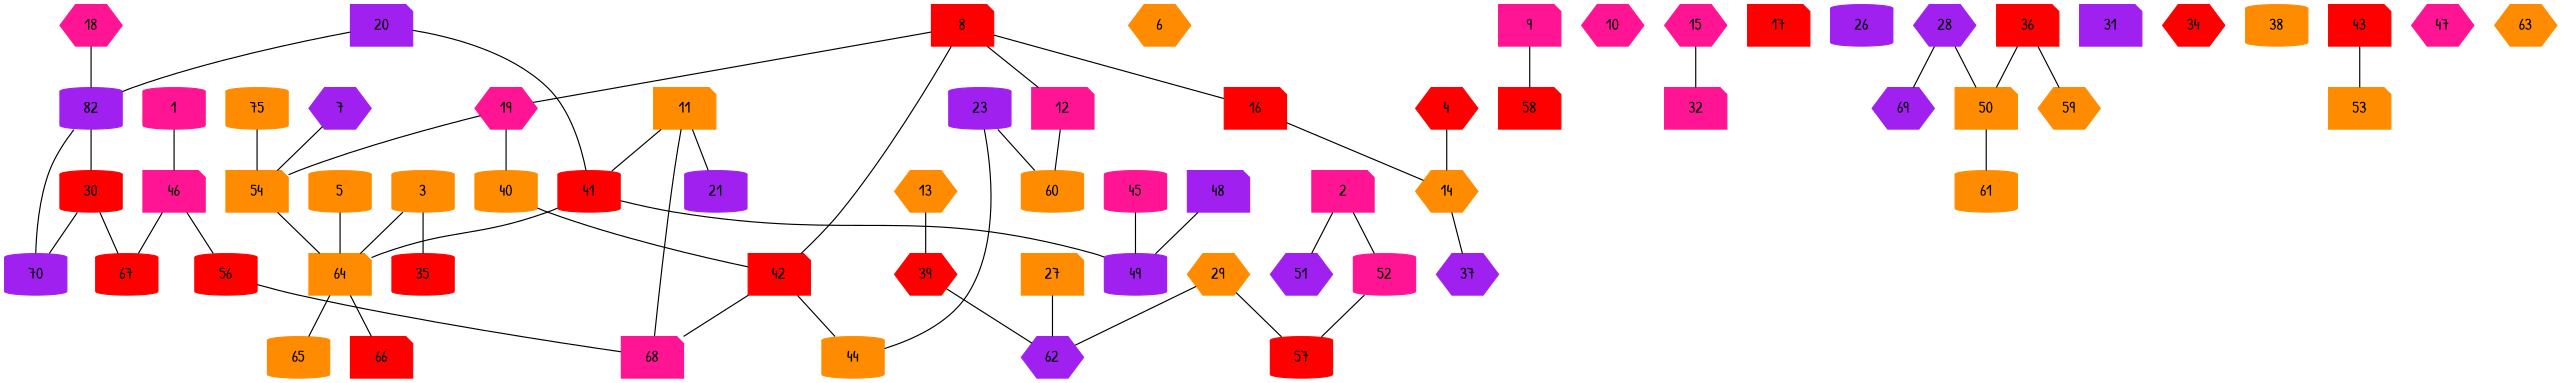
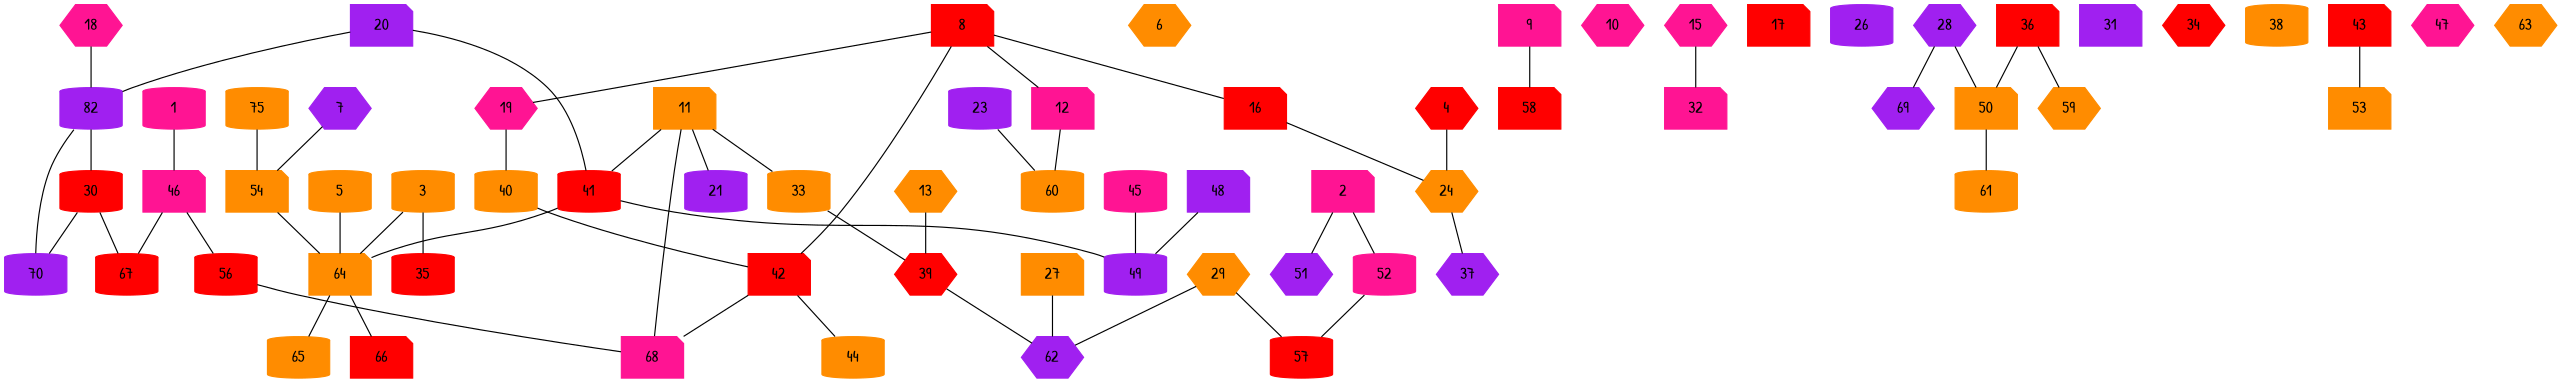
(384, 142) -> none
none -> (799, 191)
(1447, 191) -> (1447, 191)
(981, 263) -> none
